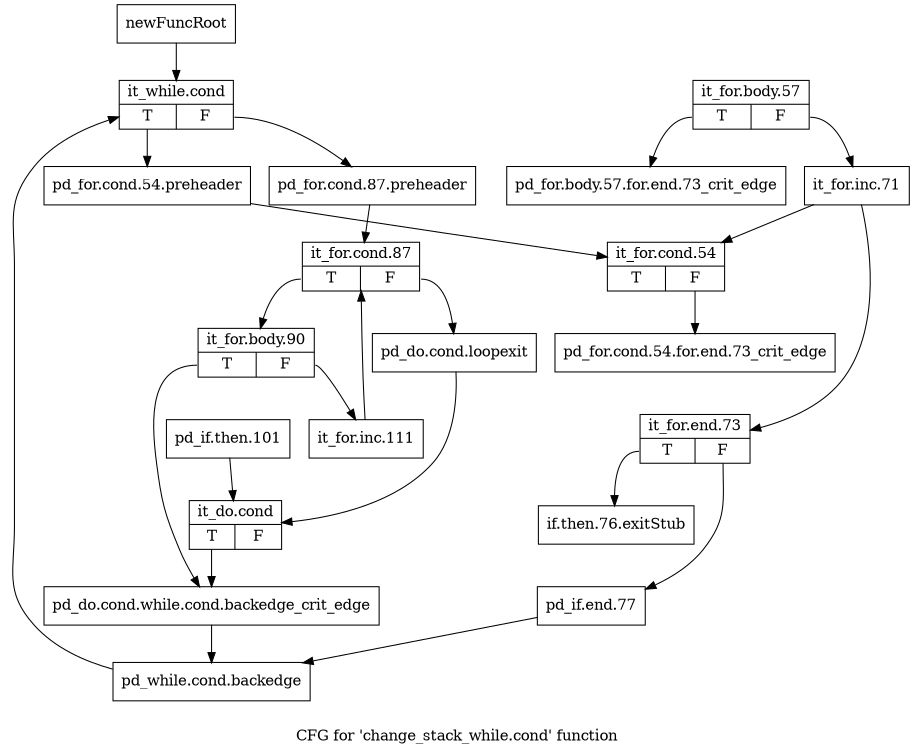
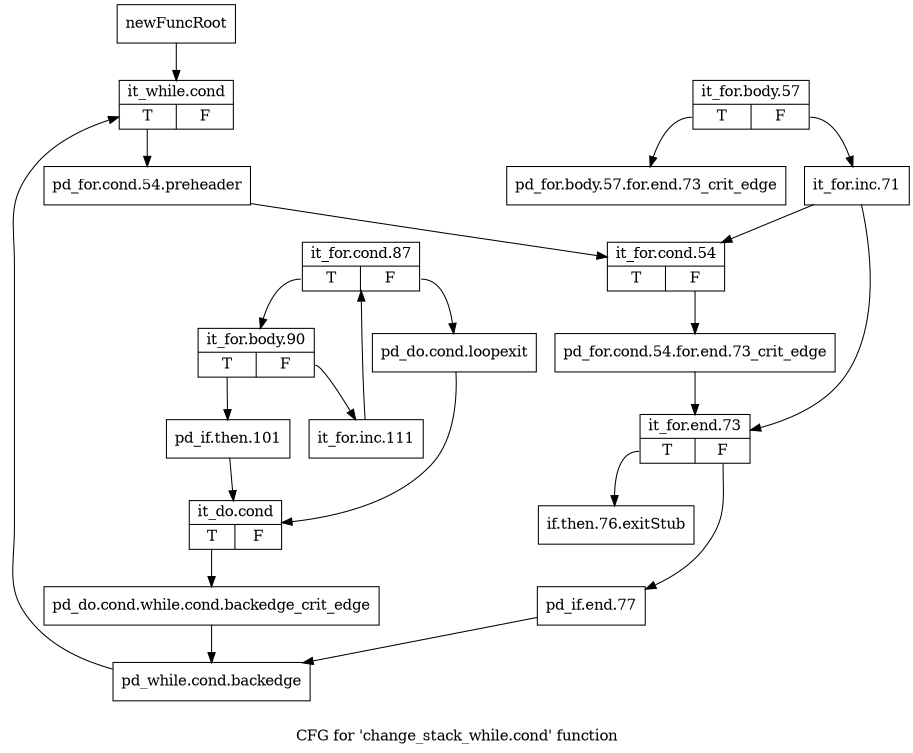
(372, 186) -> none
none -> (695, 388)
(157, 463) -> (227, 393)
